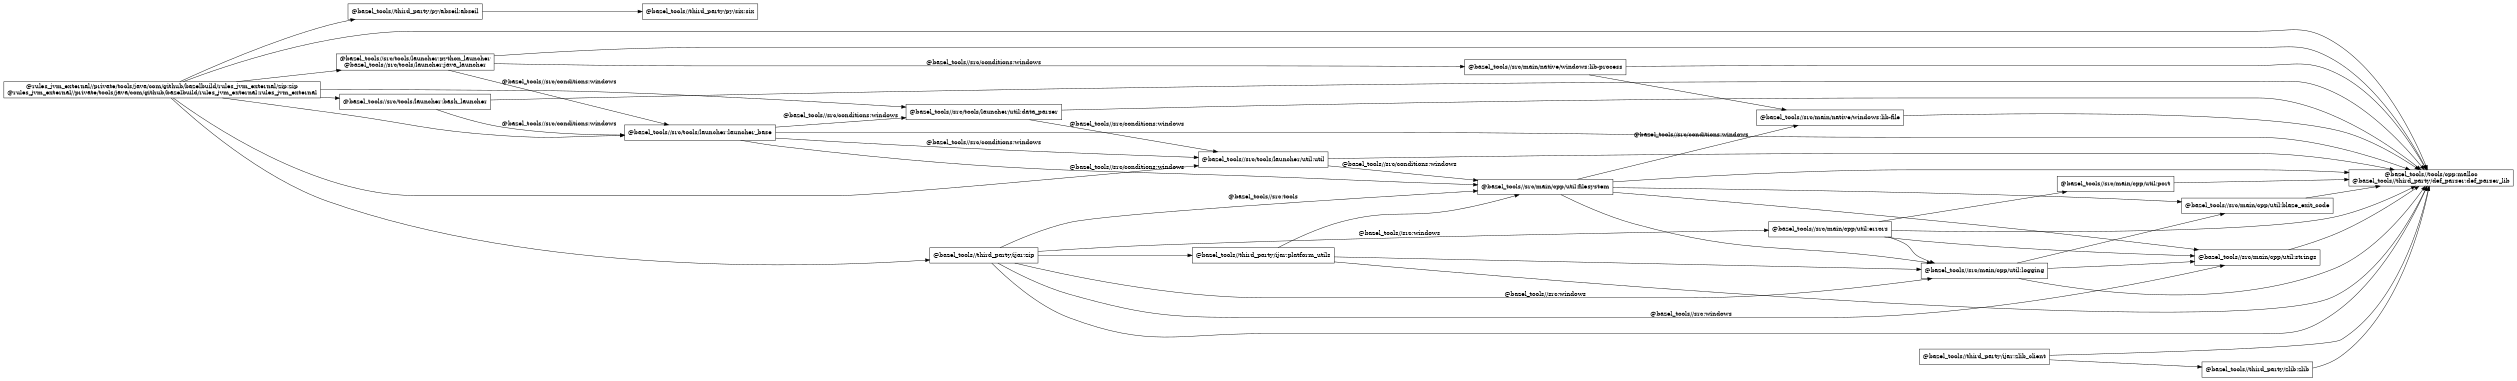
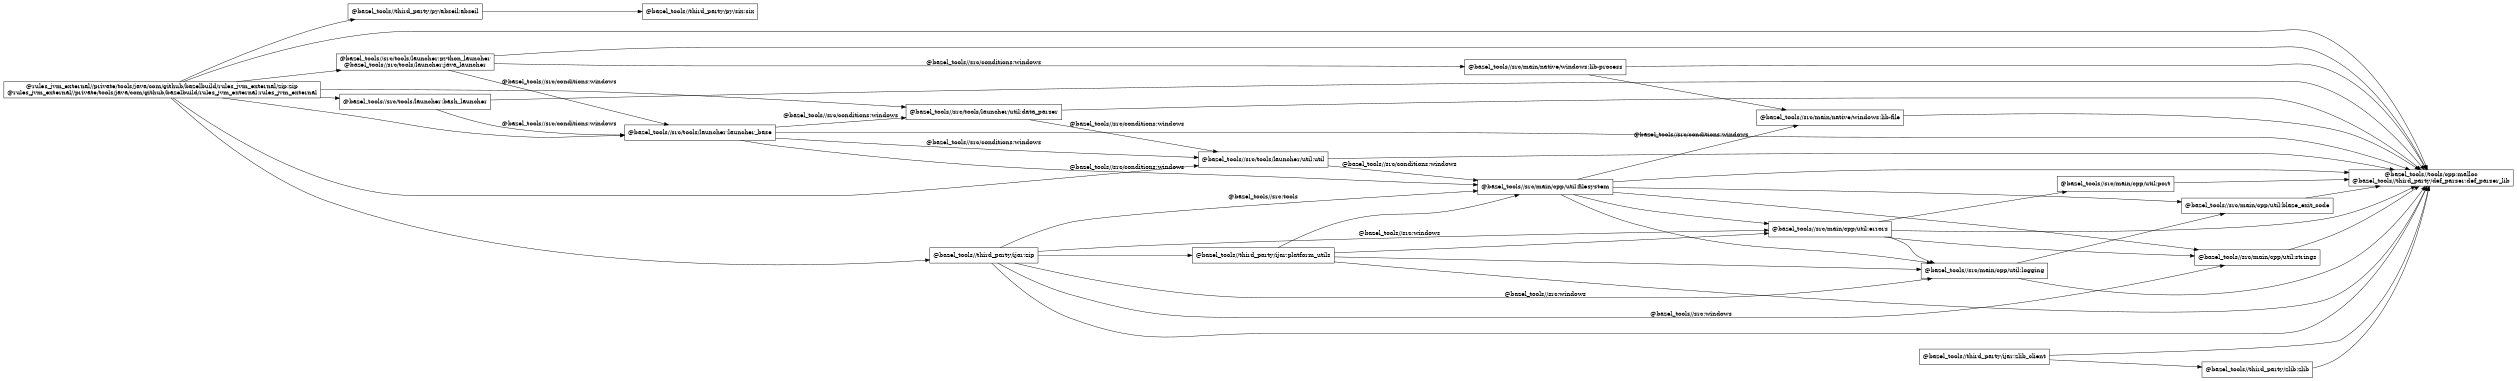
none -> (1668, 213)
none -> (1549, 244)
(2119, 265) -> none
